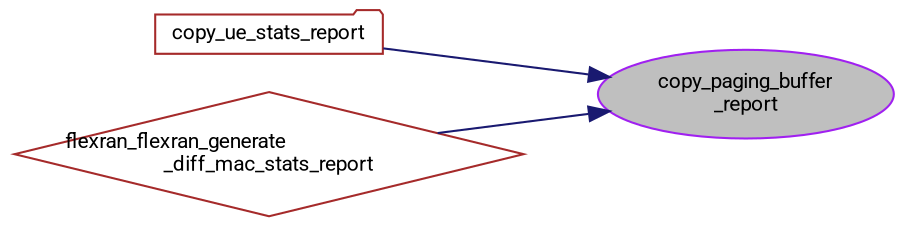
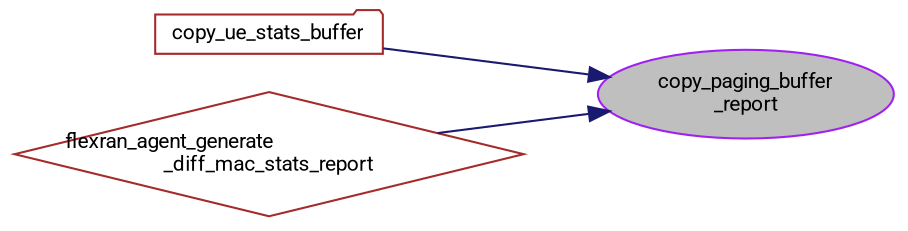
(269, 34) -> (269, 34)
(269, 154) -> (269, 154)
